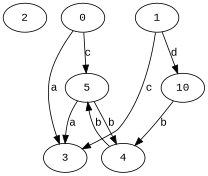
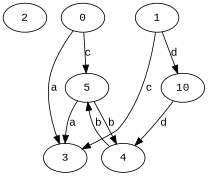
(164, 123) -> (164, 123)
